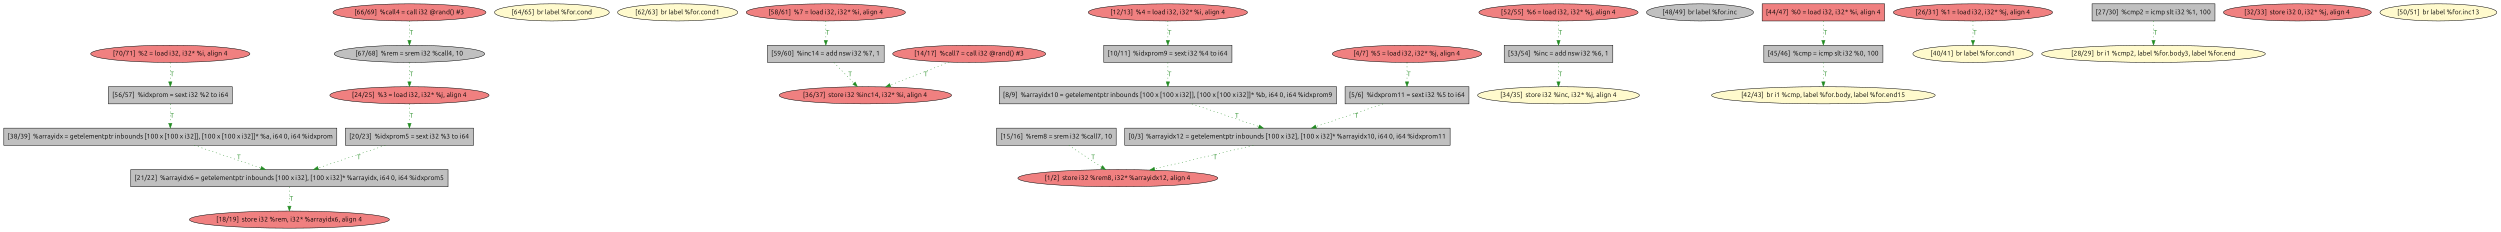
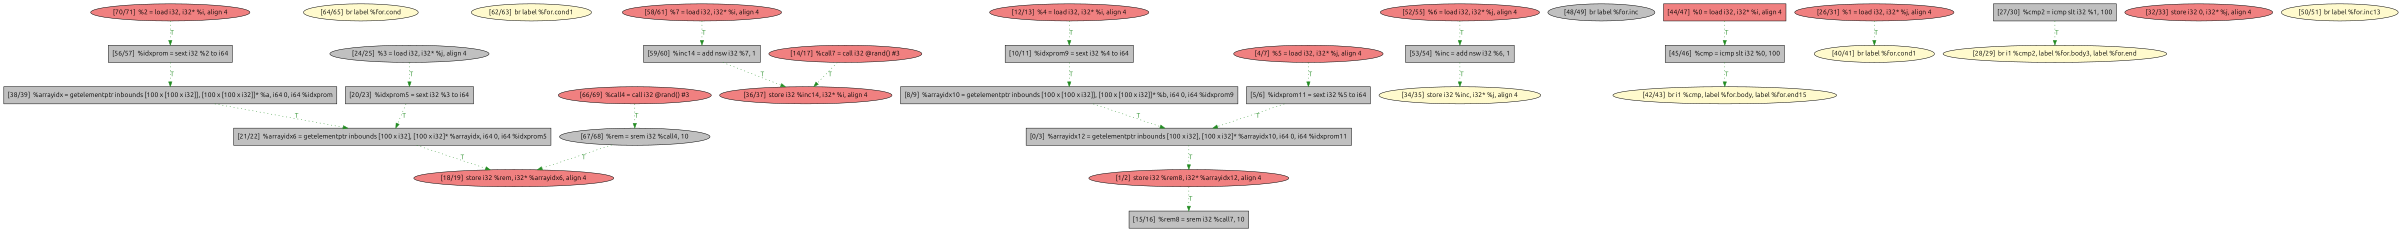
(409, 72) -> (577, 157)
(409, 95) -> (409, 54)
(1085, 156) -> (1189, 197)
